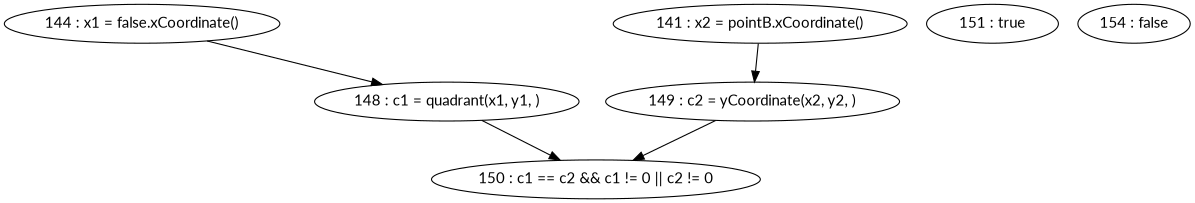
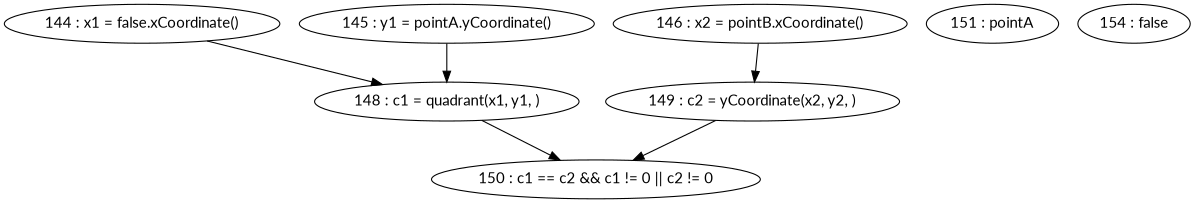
none -> (447, 24)
(760, 24) -> (760, 24)
(992, 24) -> (992, 24)
